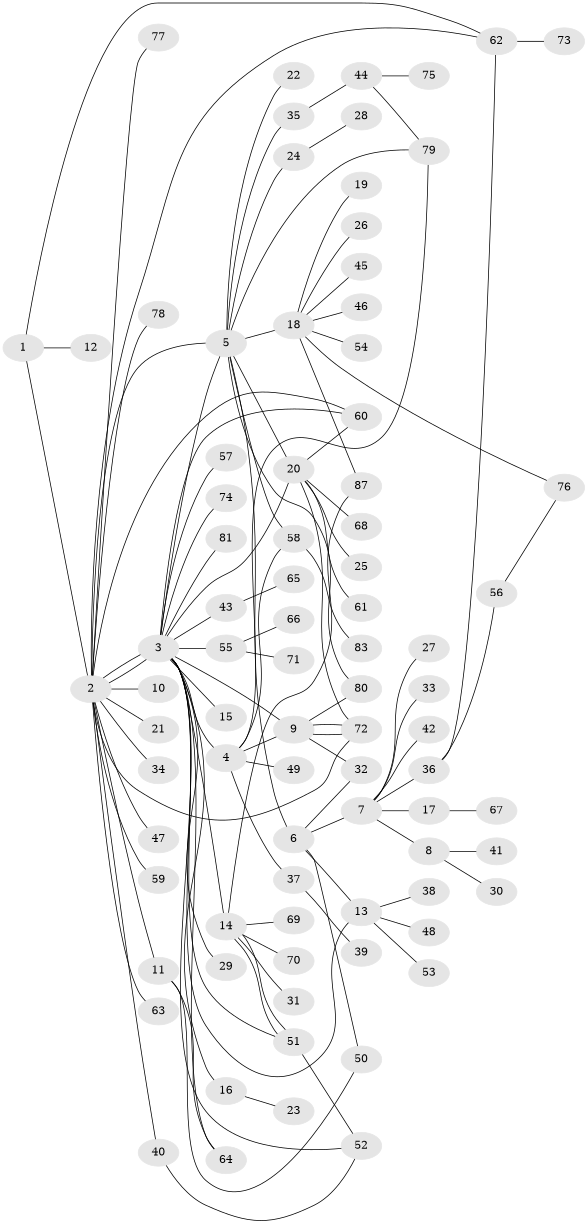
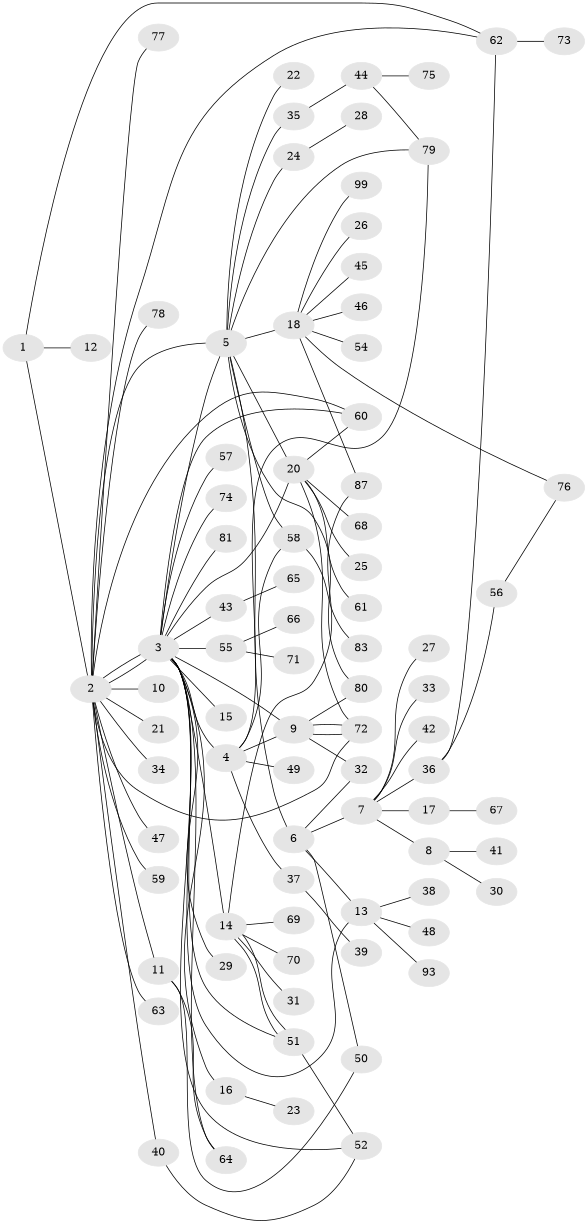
(361, 186) -> (361, 186)
(429, 973) -> (429, 973)
